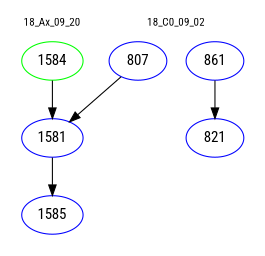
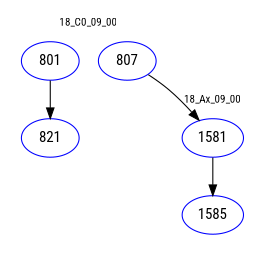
(52, 23) -> (213, 100)
(176, 23) -> (89, 23)
(52, 61) -> none
(215, 61) -> (50, 61)
